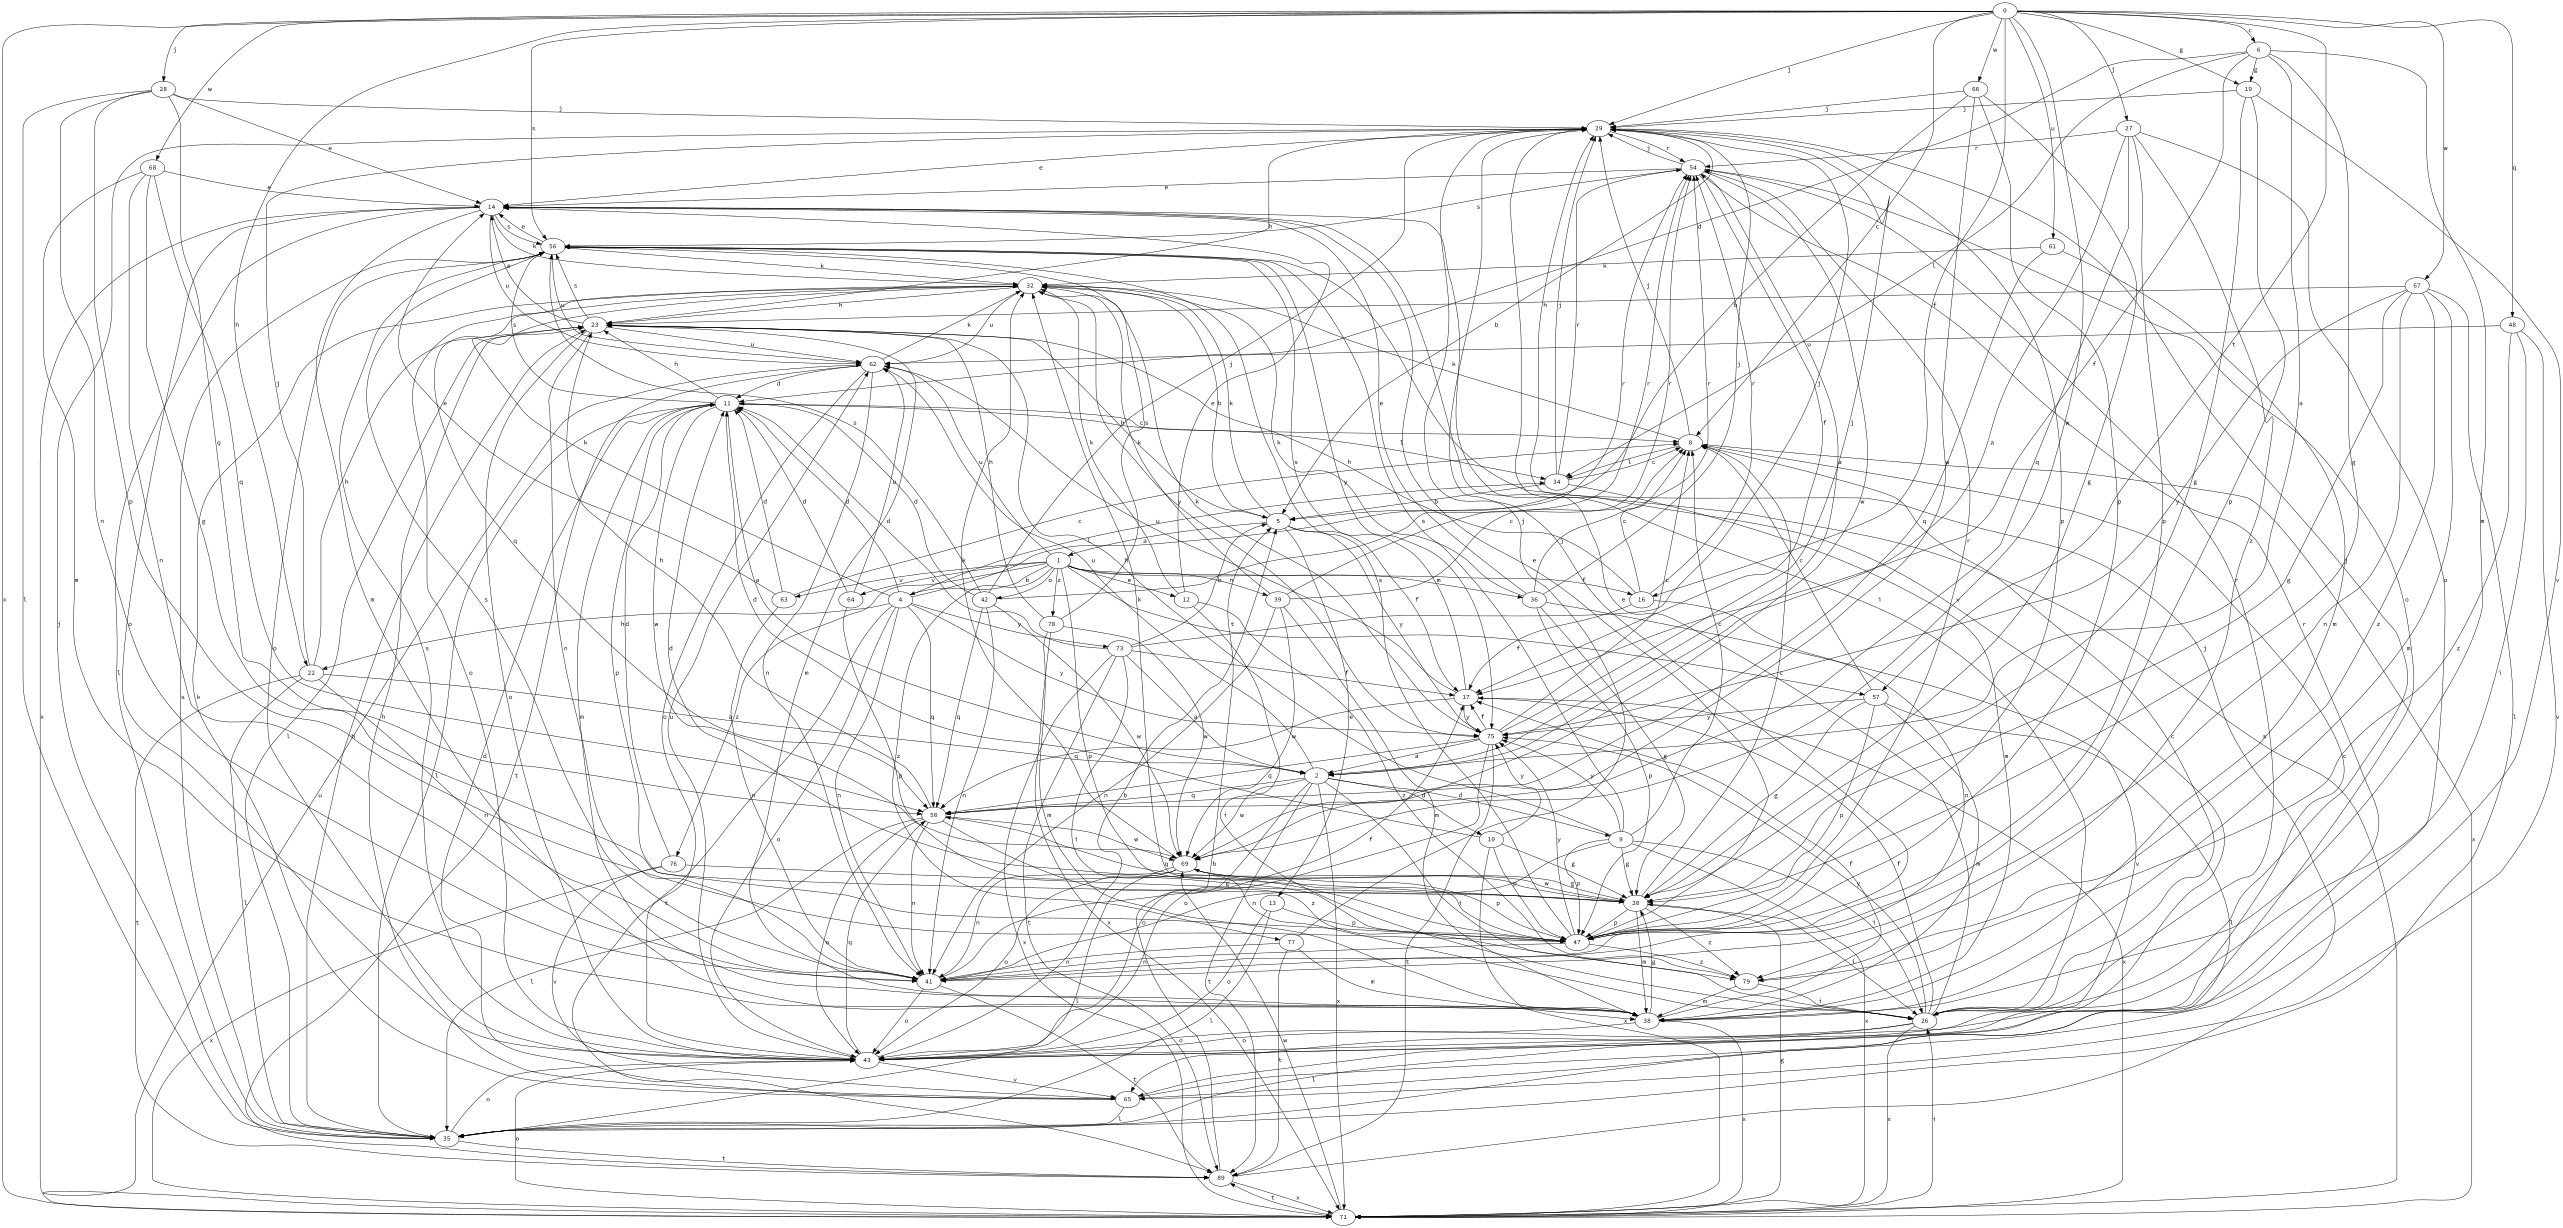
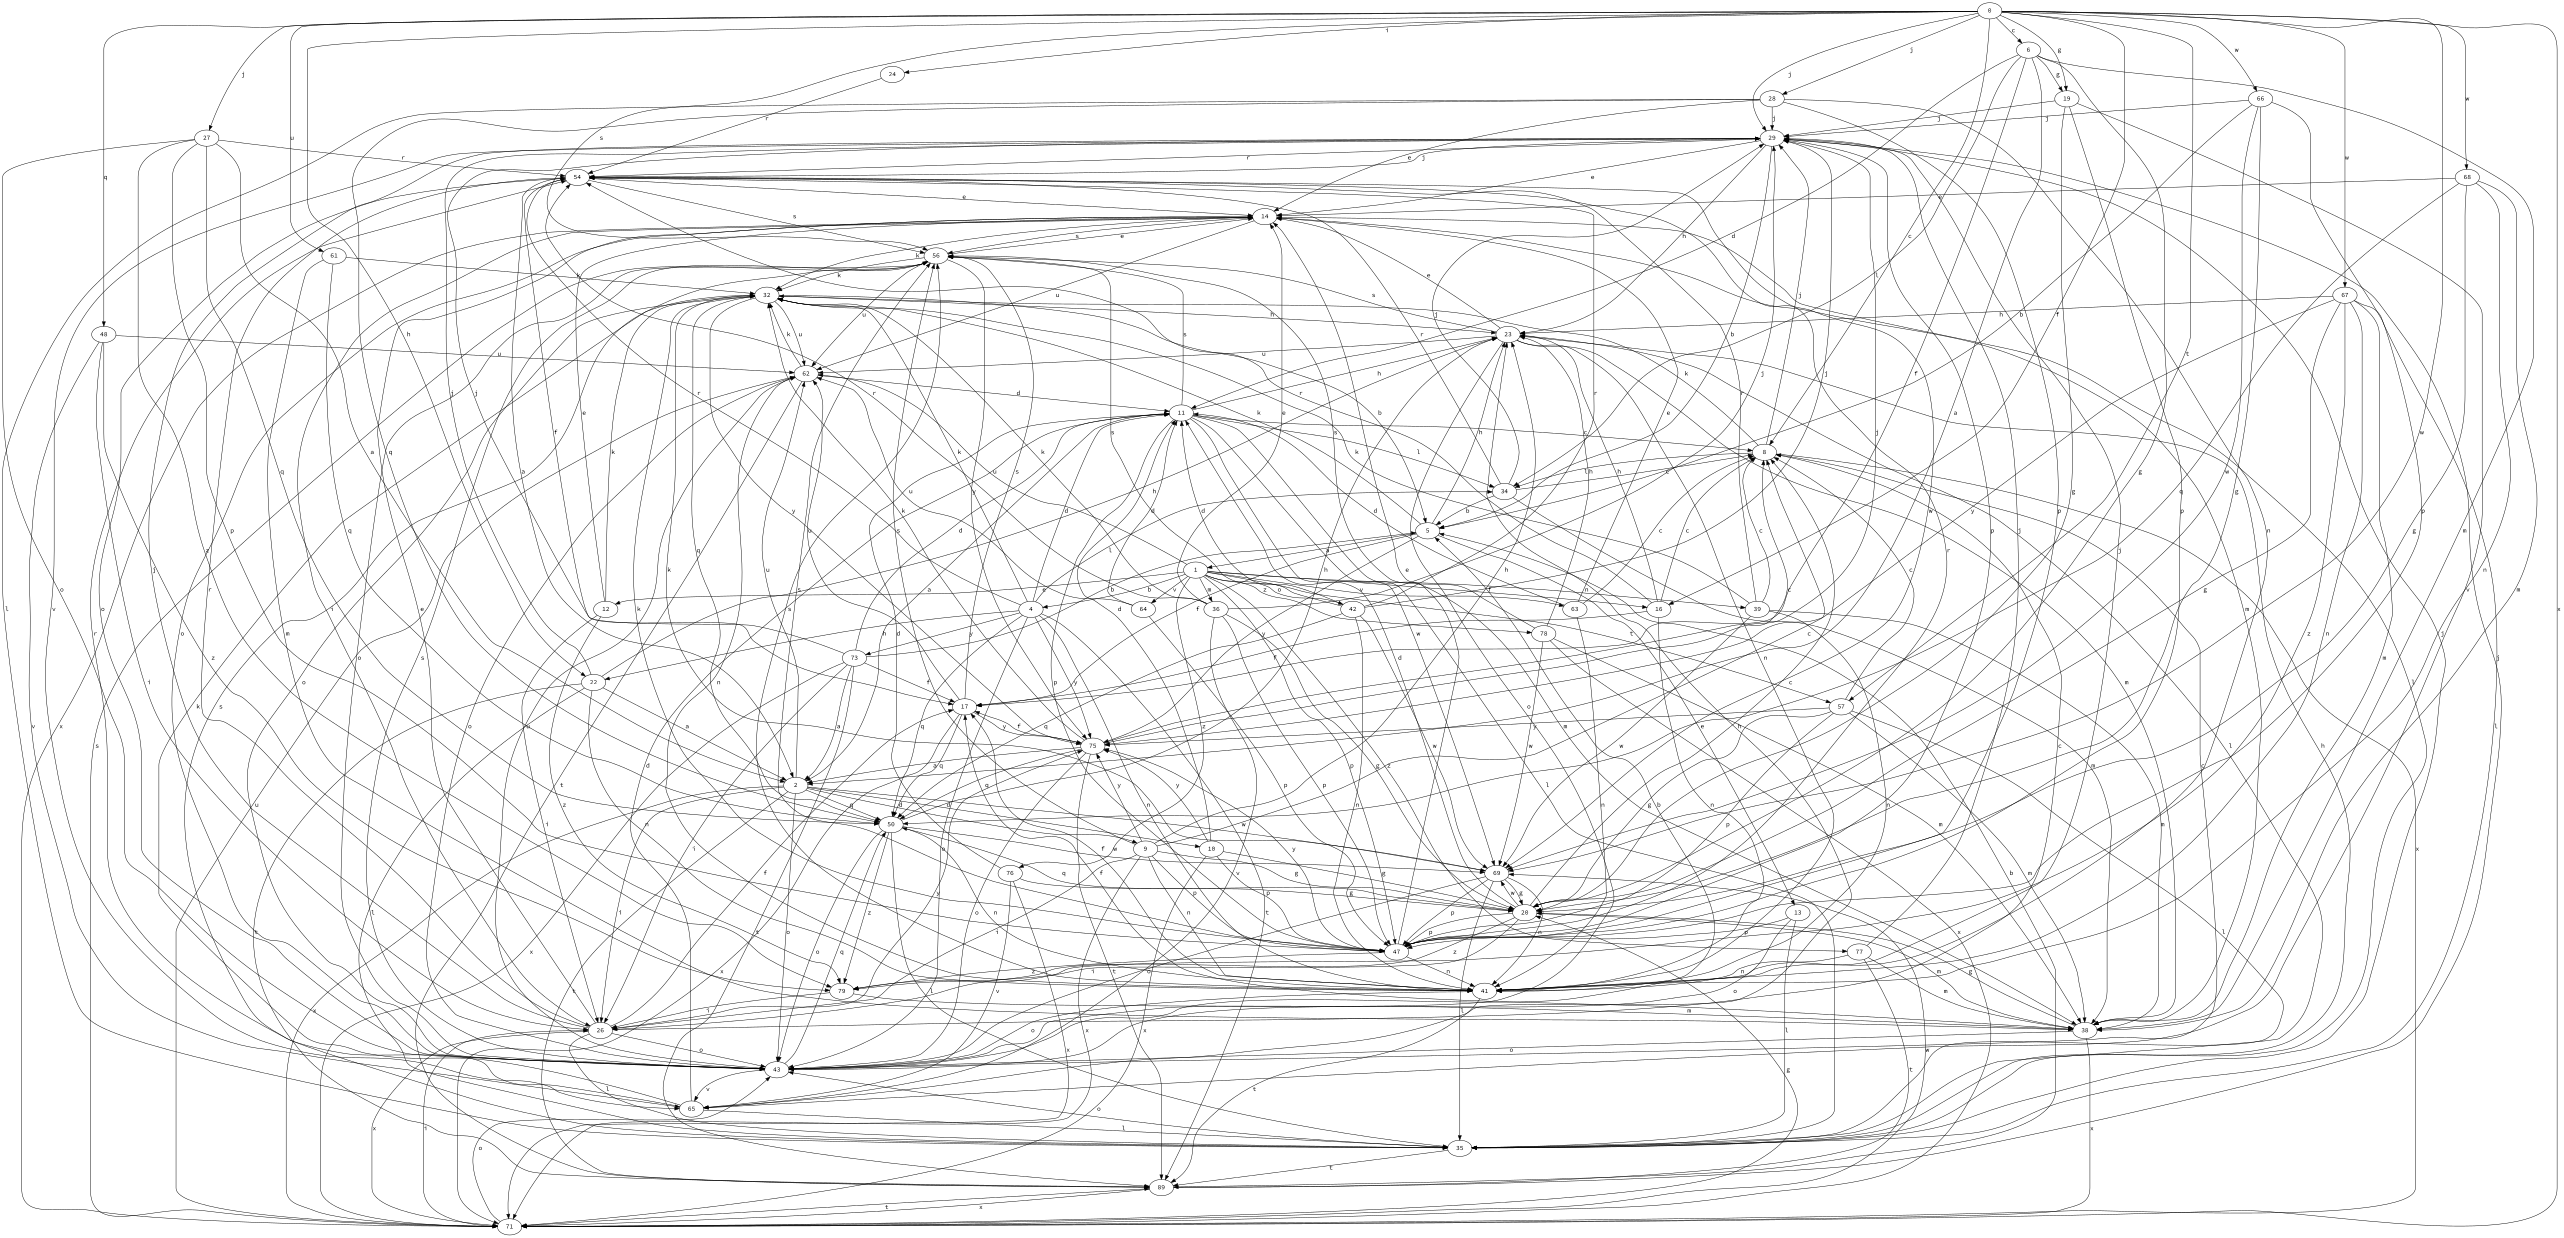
none -> (892, 74)
